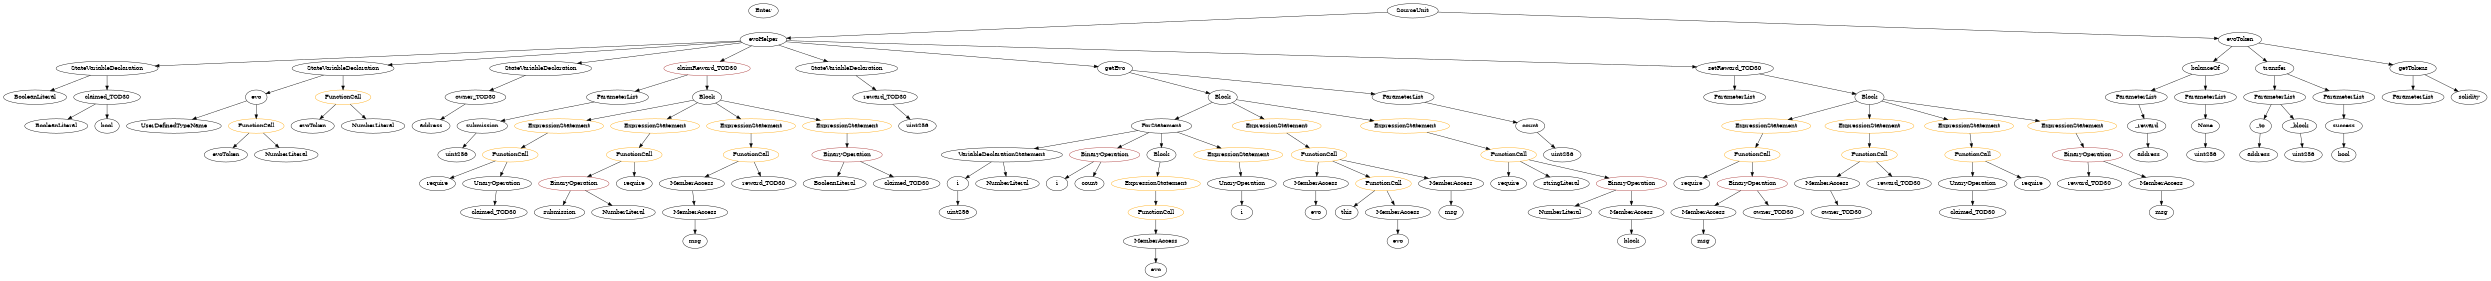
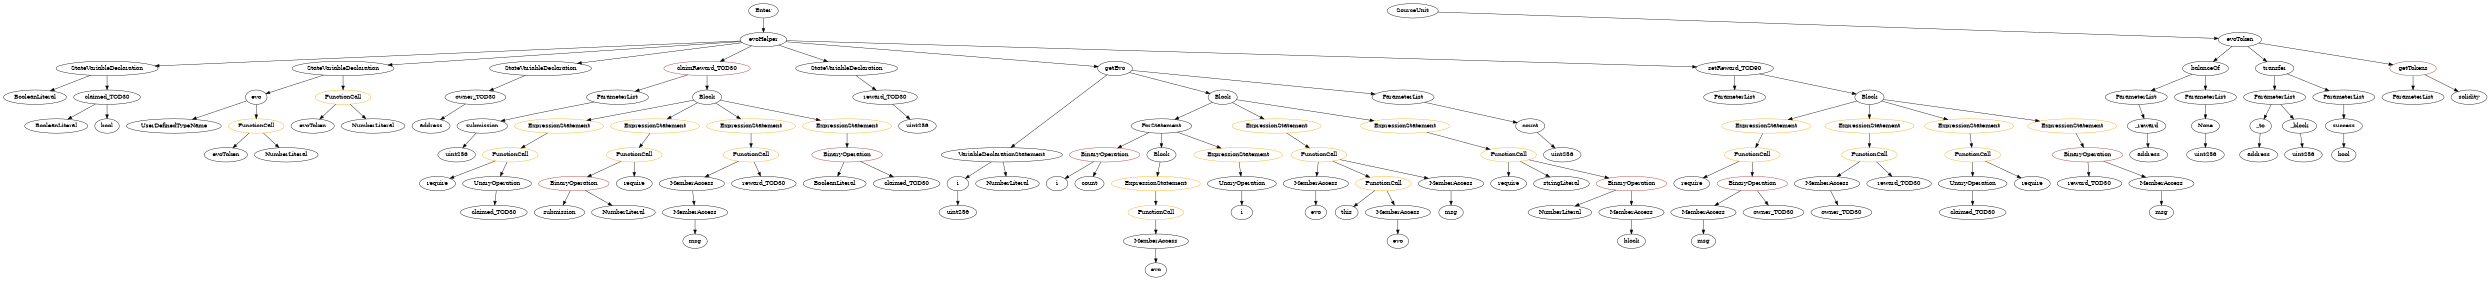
(1089, 25) -> (763, 23)
(1735, 68) -> (1735, 68)
(2413, 68) -> (2413, 68)
(1088, 139) -> (1061, 110)
